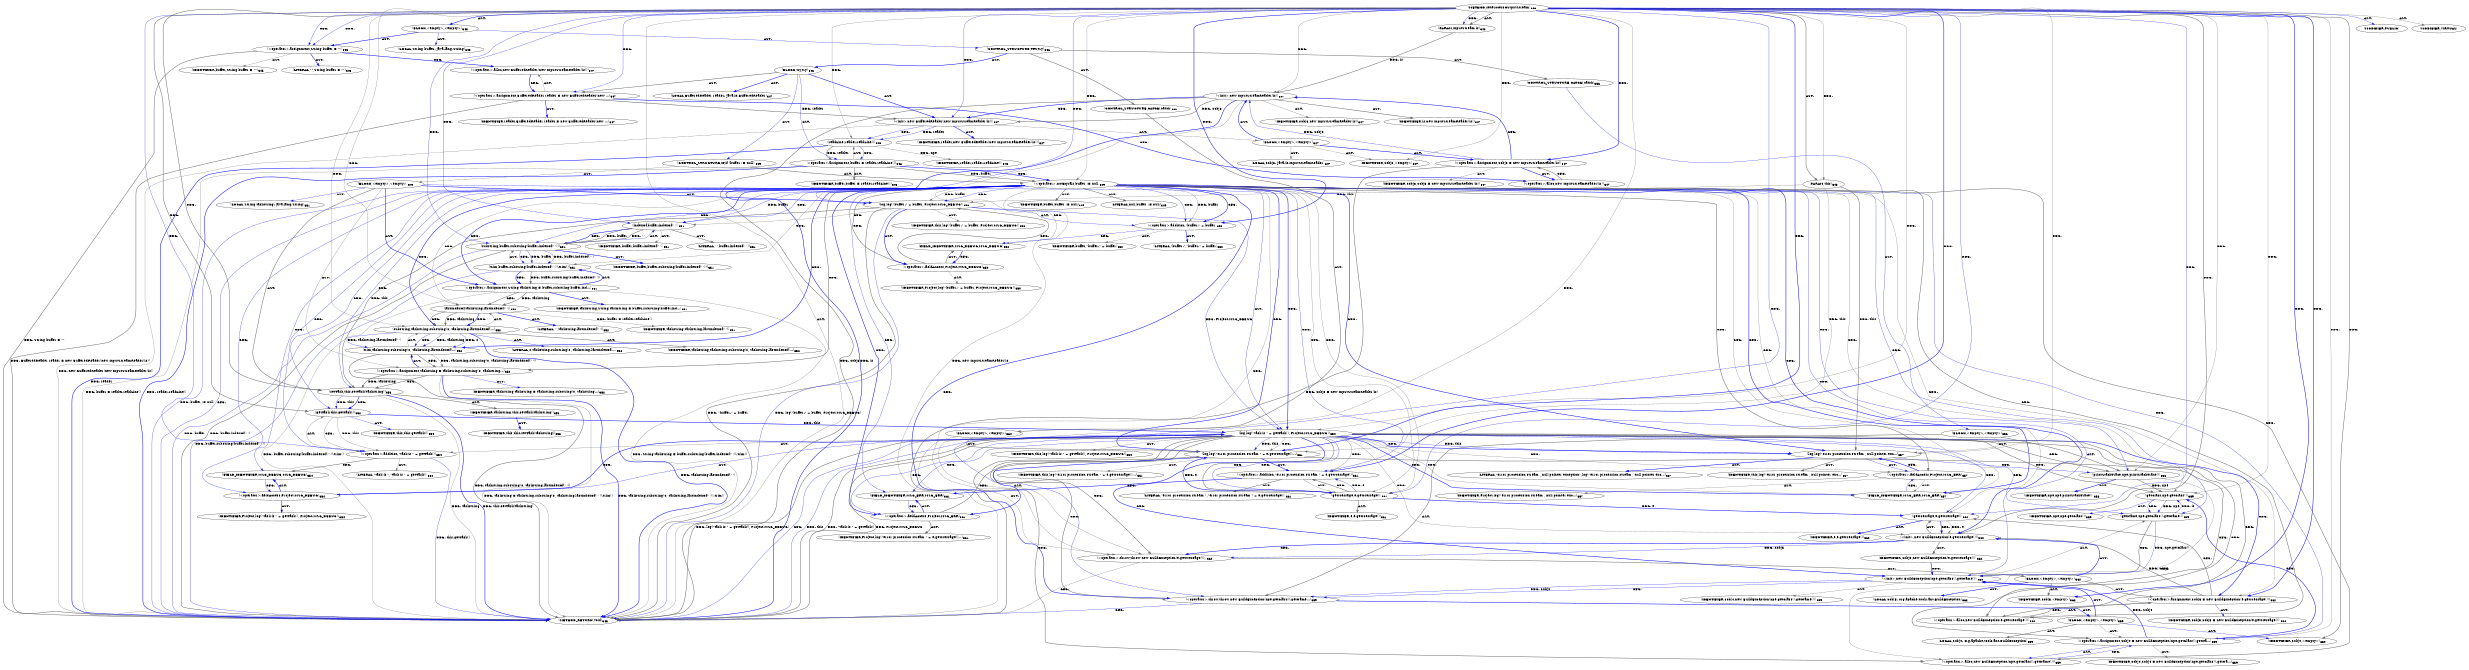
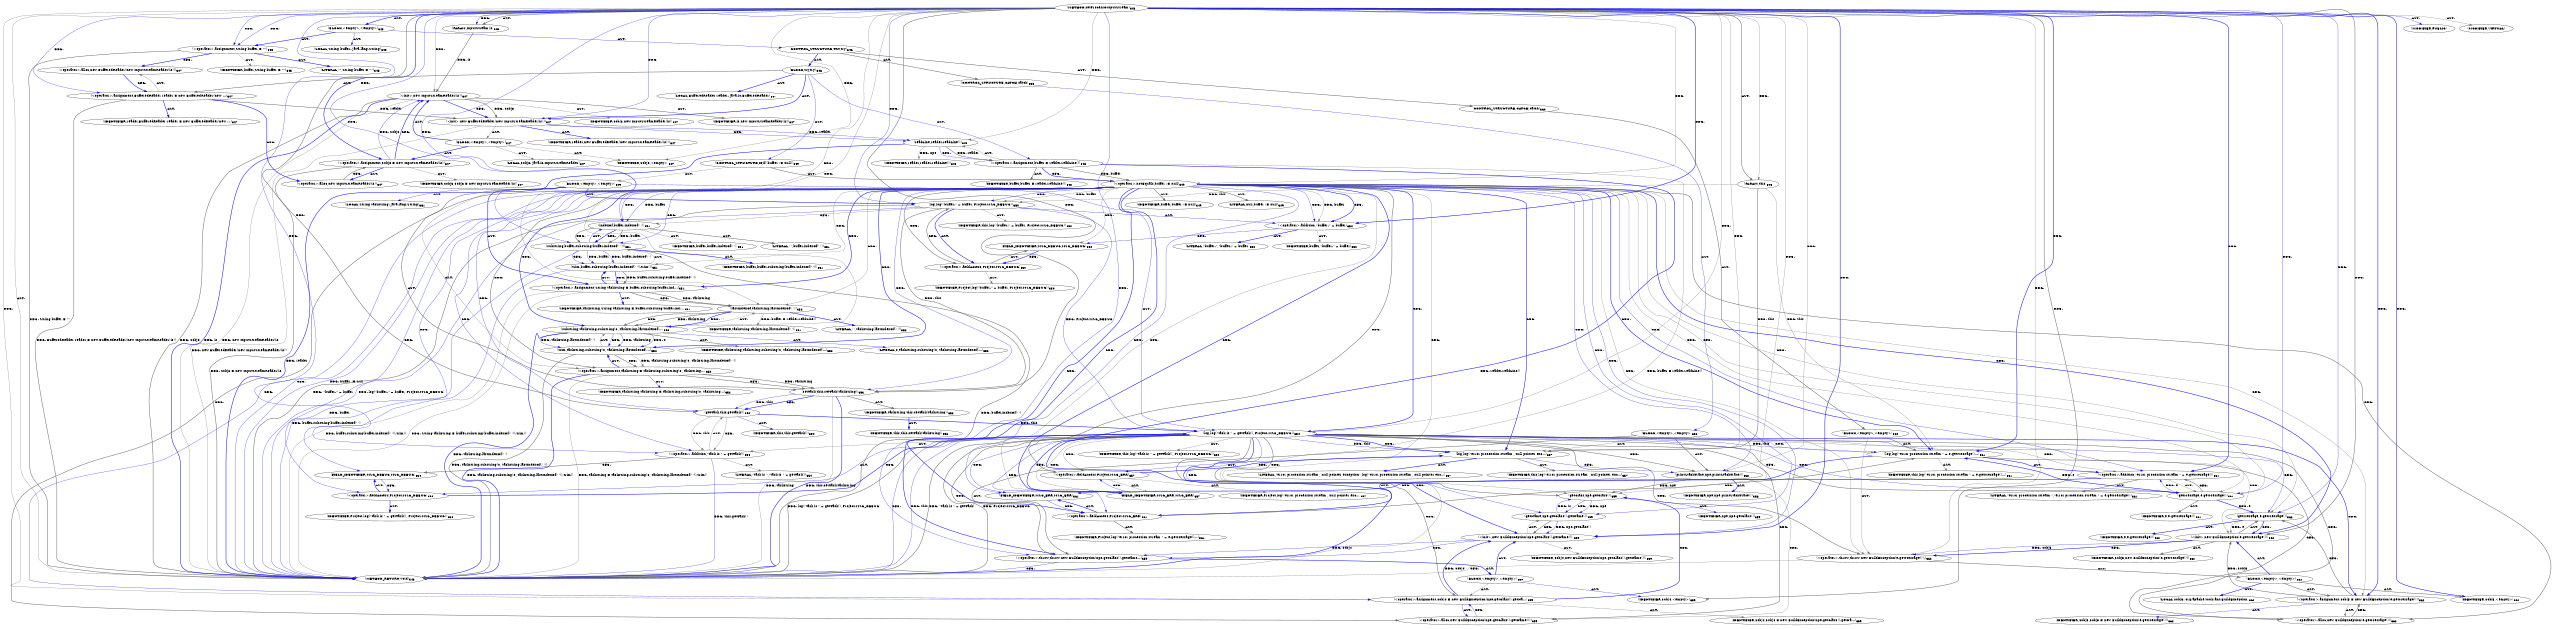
(1932, 567) -> (1840, 28)
(1986, 641) -> none
